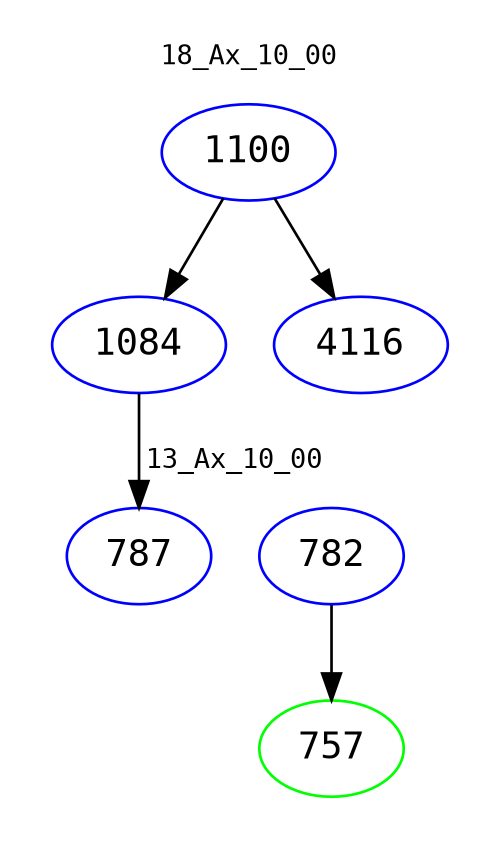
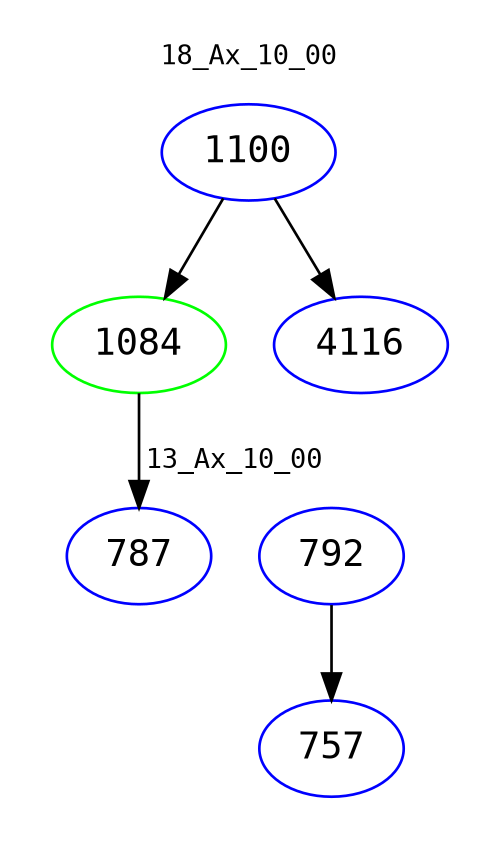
(139, 345) -> (139, 345)
(332, 556) -> (332, 556)
(332, 749) -> (332, 749)
